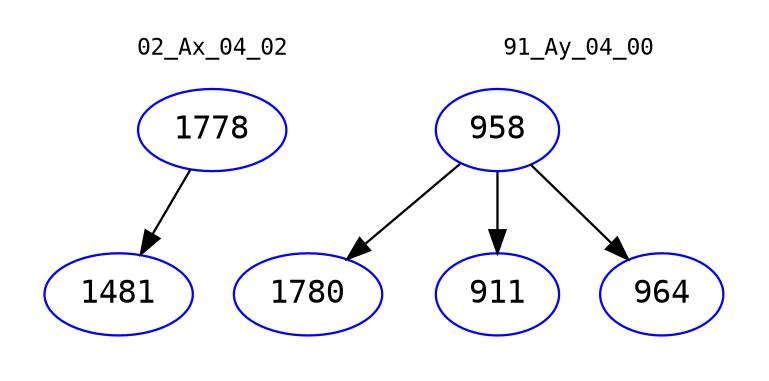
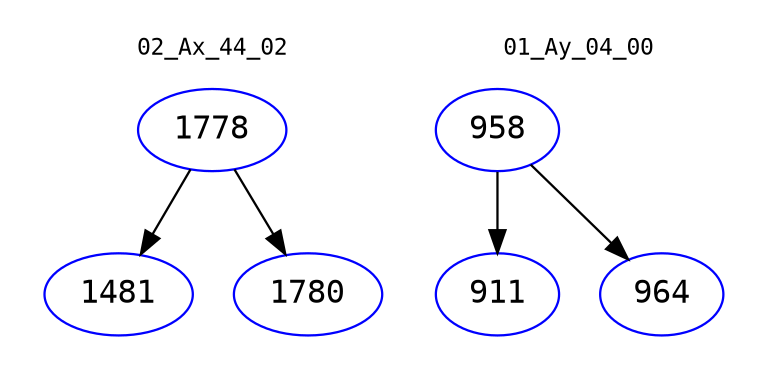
(213, 49) -> (213, 49)
(580, 49) -> (580, 49)
(432, 188) -> (254, 202)
